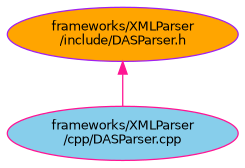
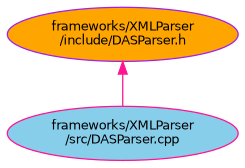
(123, 133) -> (123, 133)
